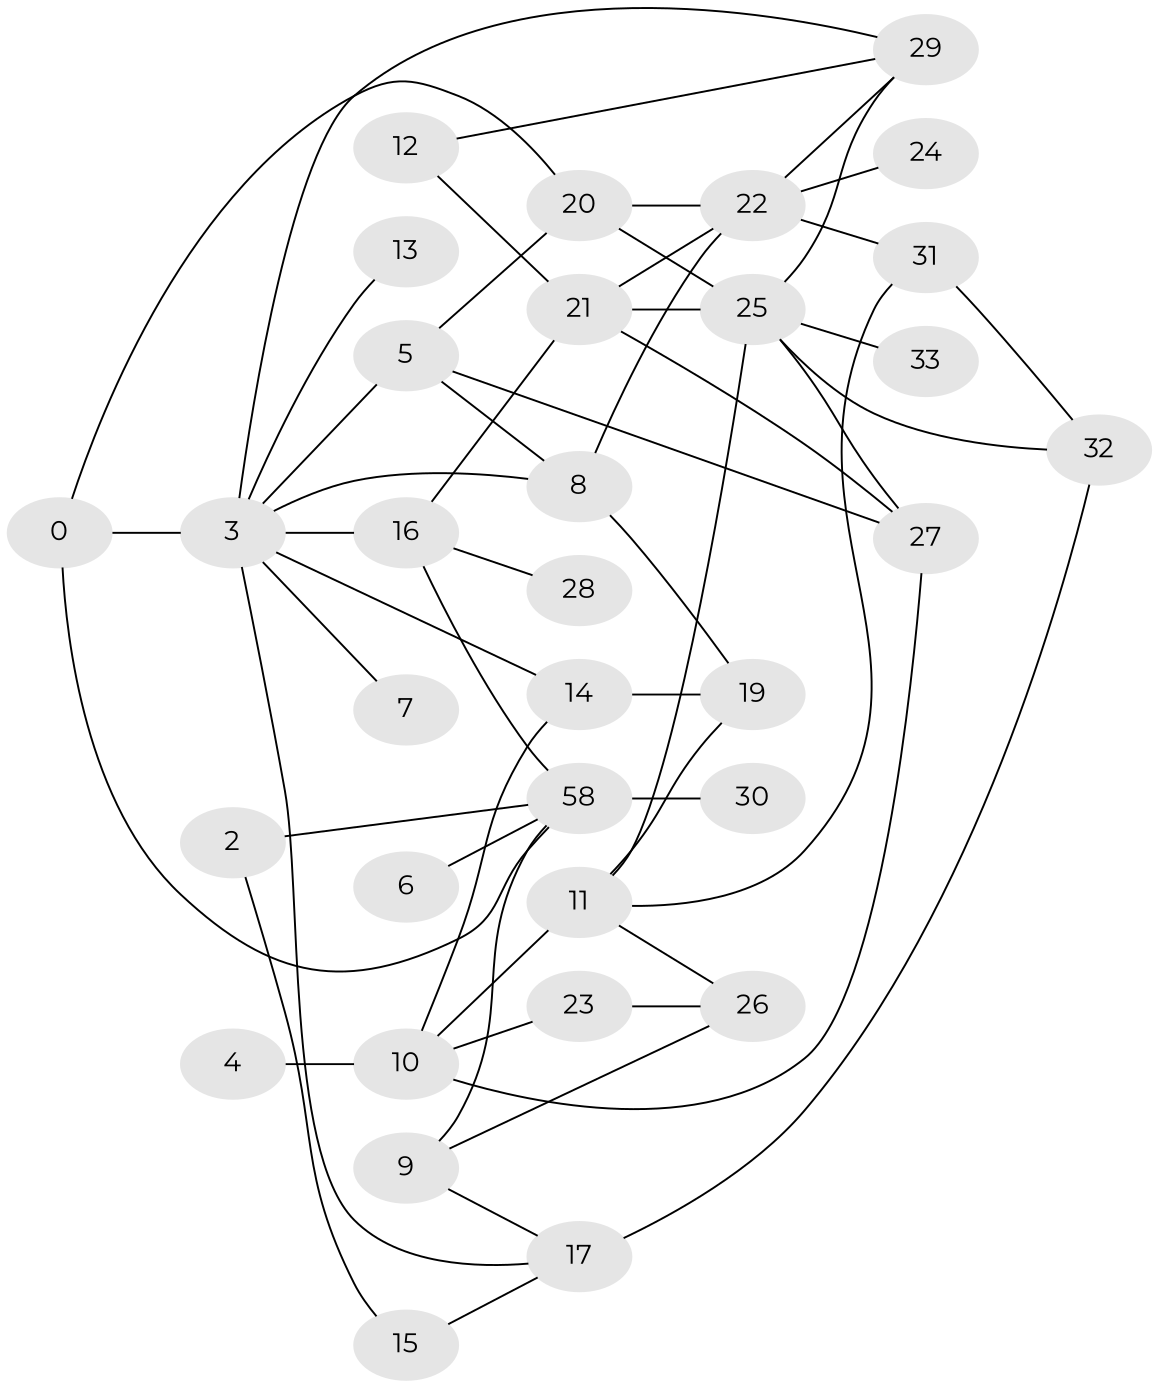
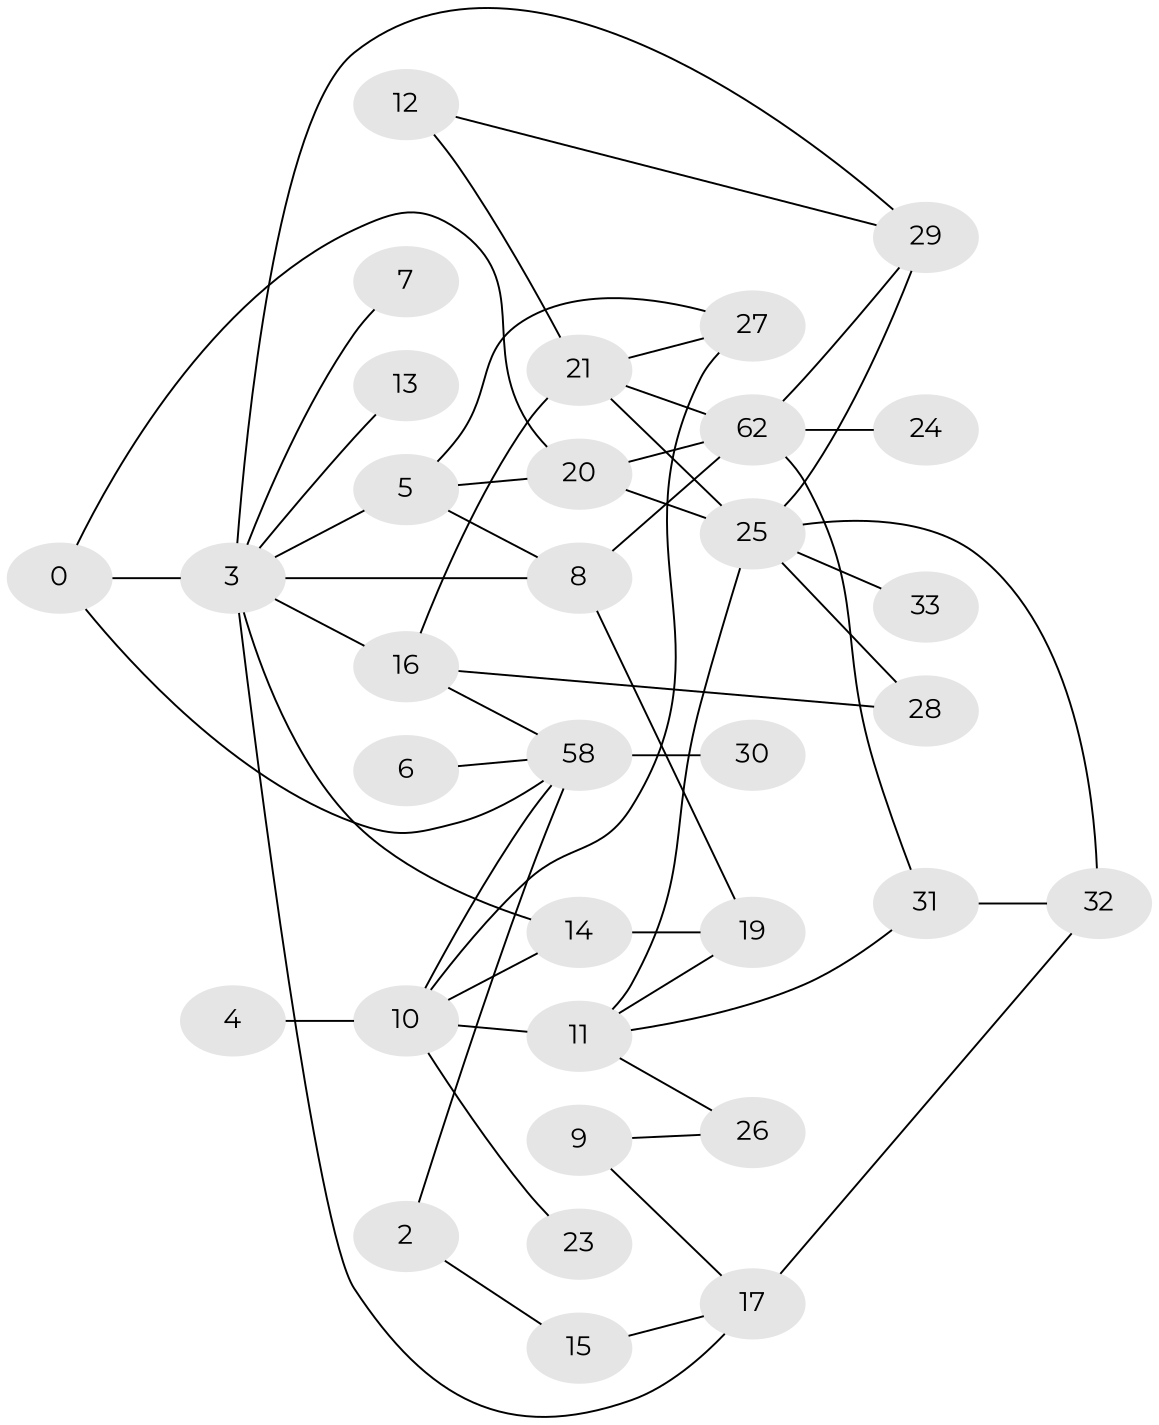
(753, 206) -> (753, 430)
(831, 411) -> (836, 620)
(666, 1006) -> none
(491, 1009) -> (484, 884)
